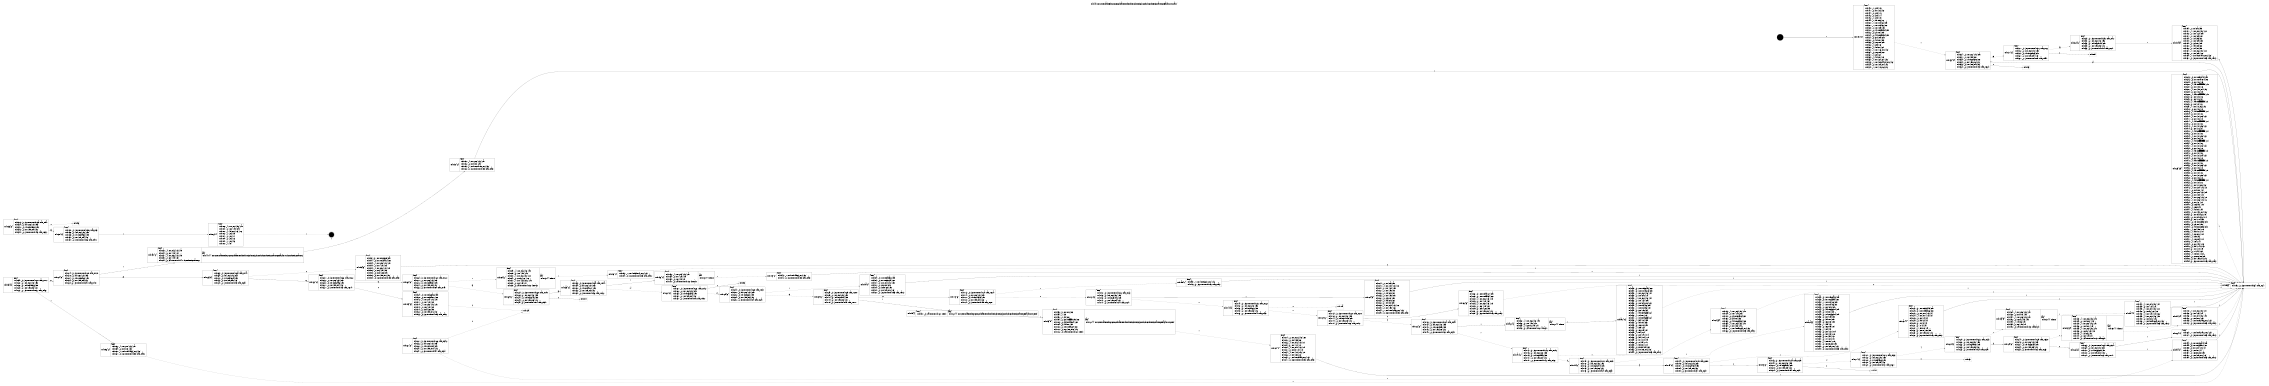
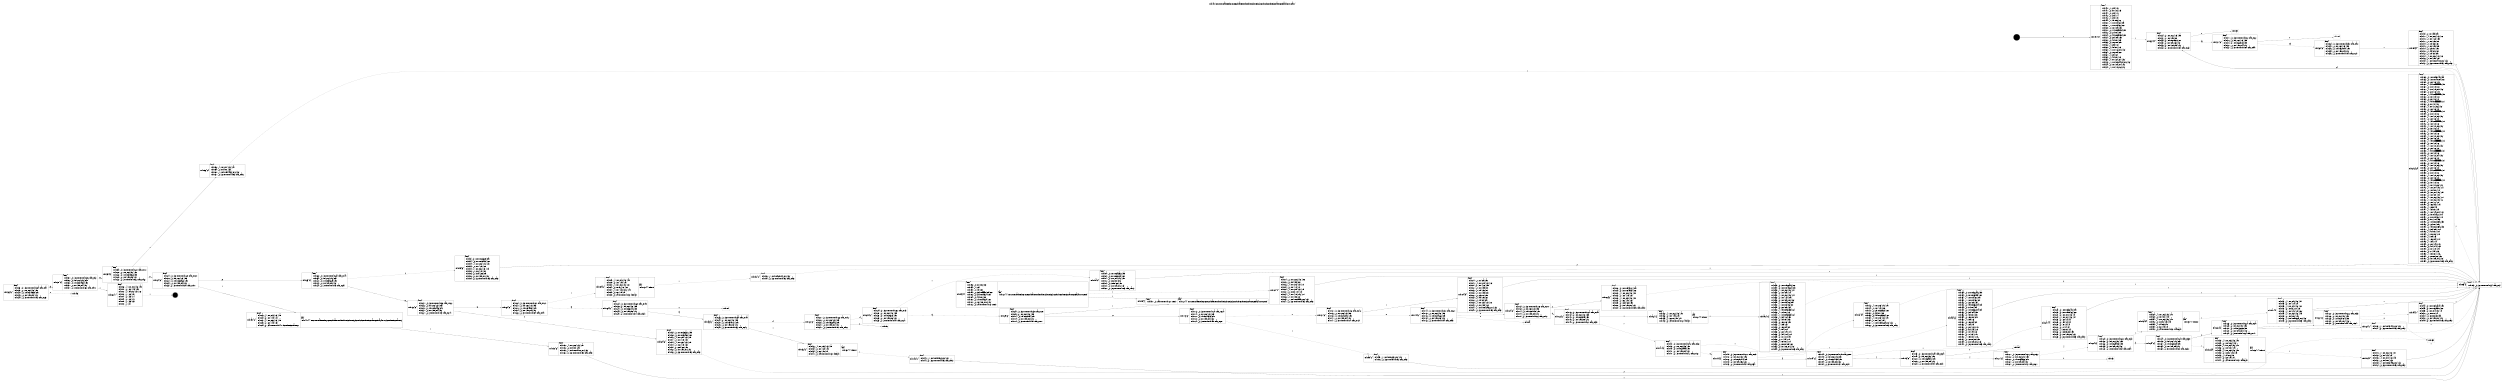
none -> (99, 279)
(1031, 317) -> (1112, 298)
(2143, 350) -> (2285, 327)
